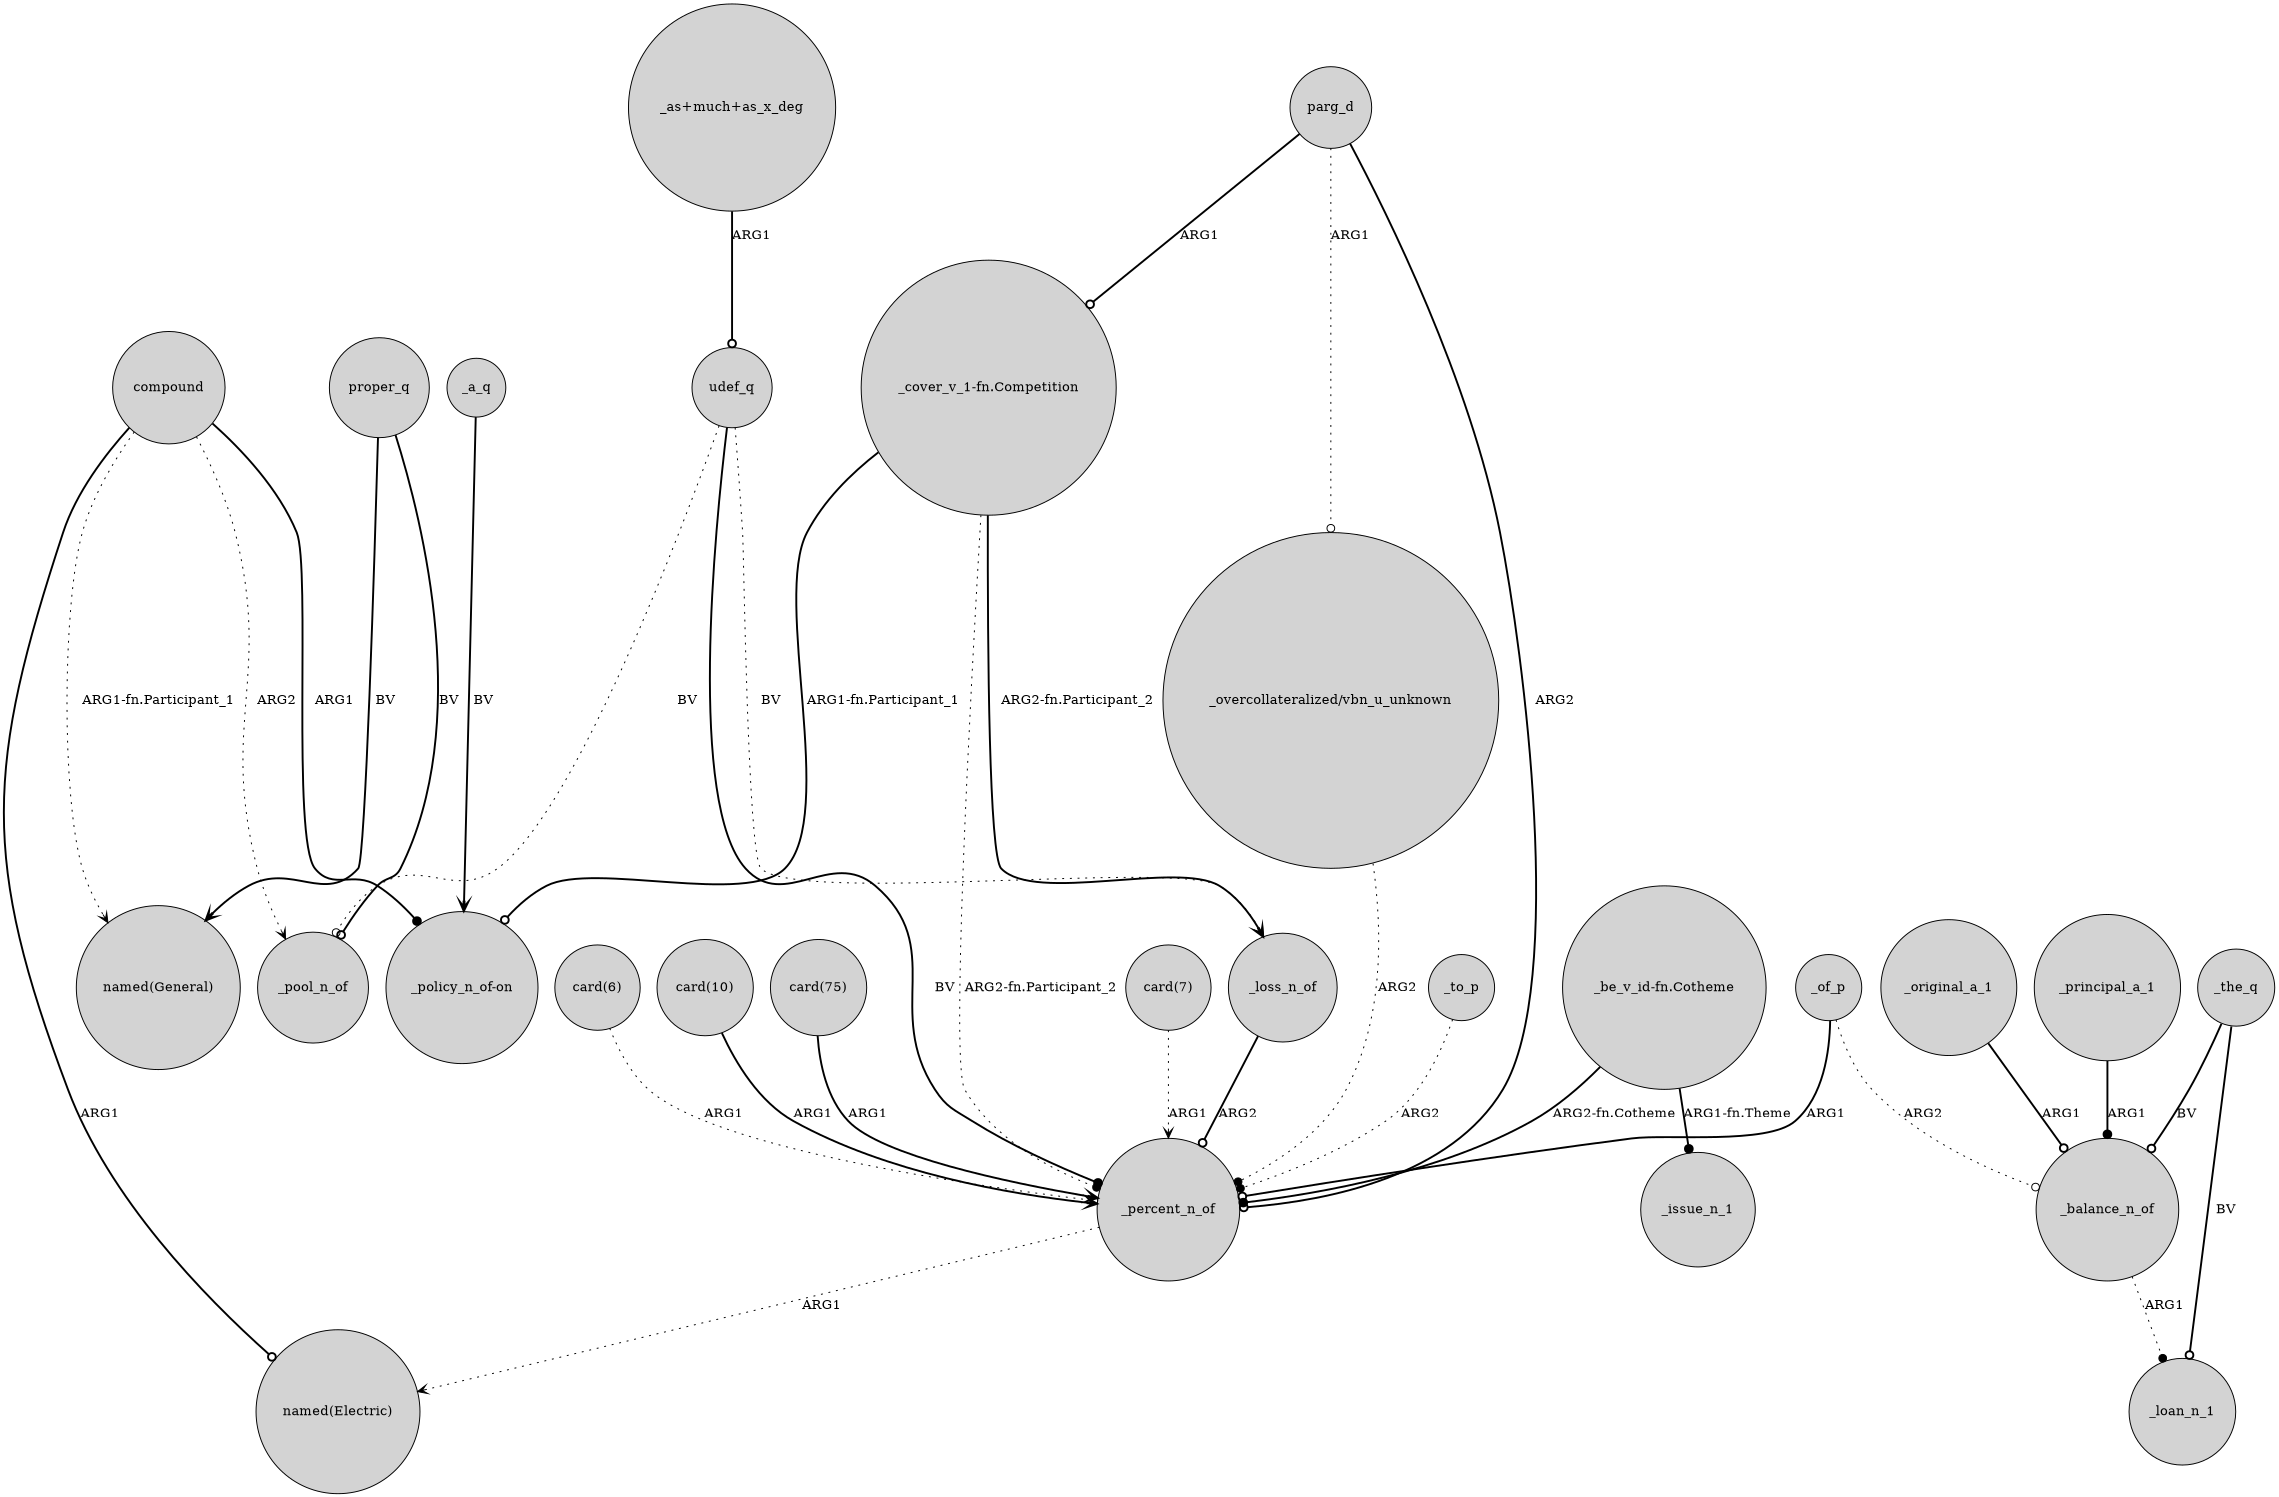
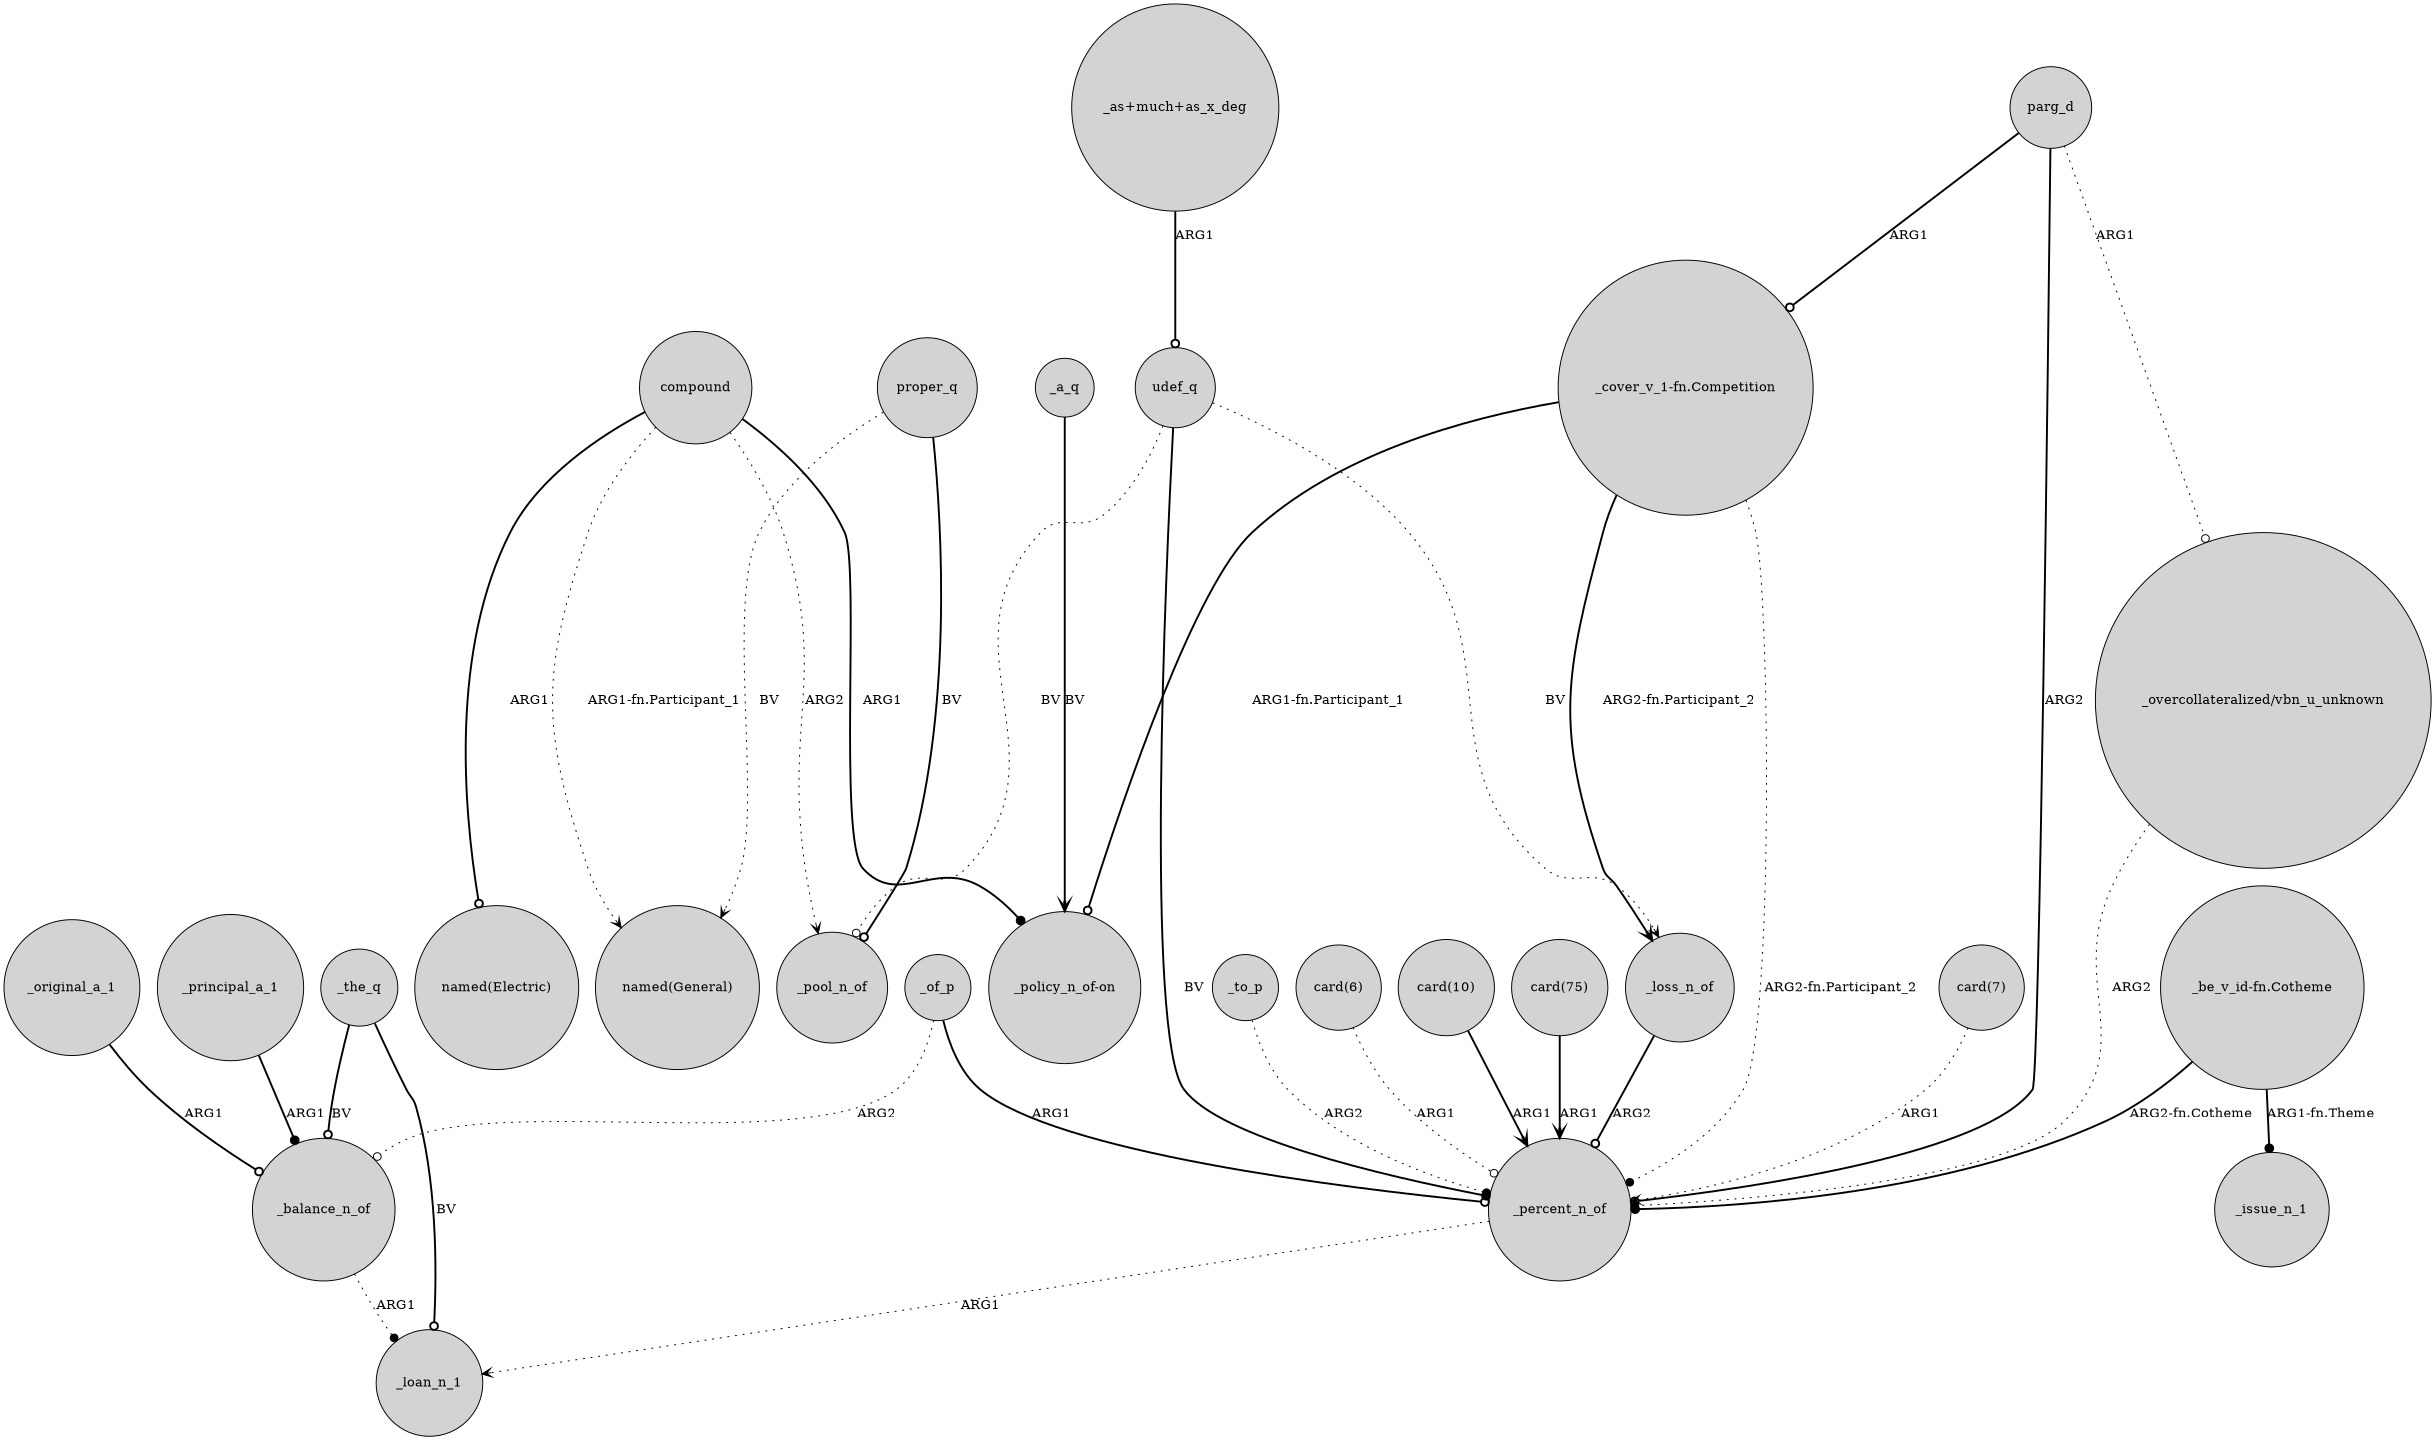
(368, 734) -> (744, 634)
(763, 1308) -> (991, 1297)
